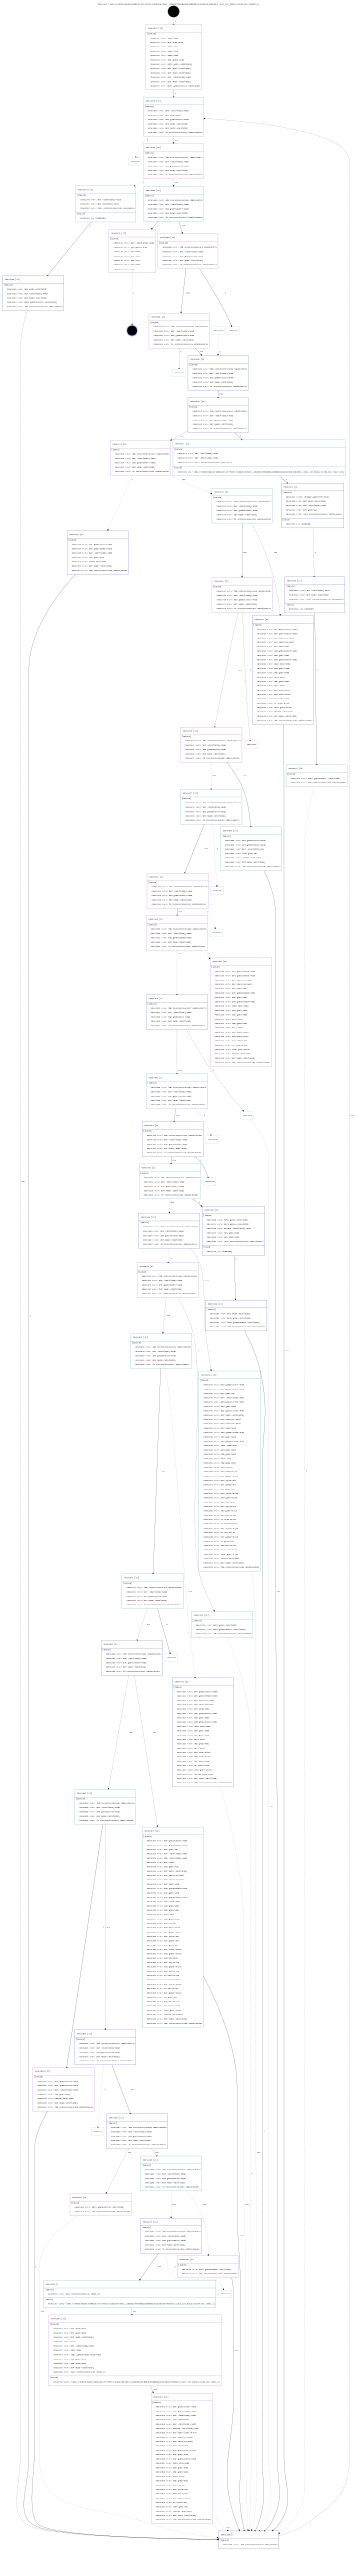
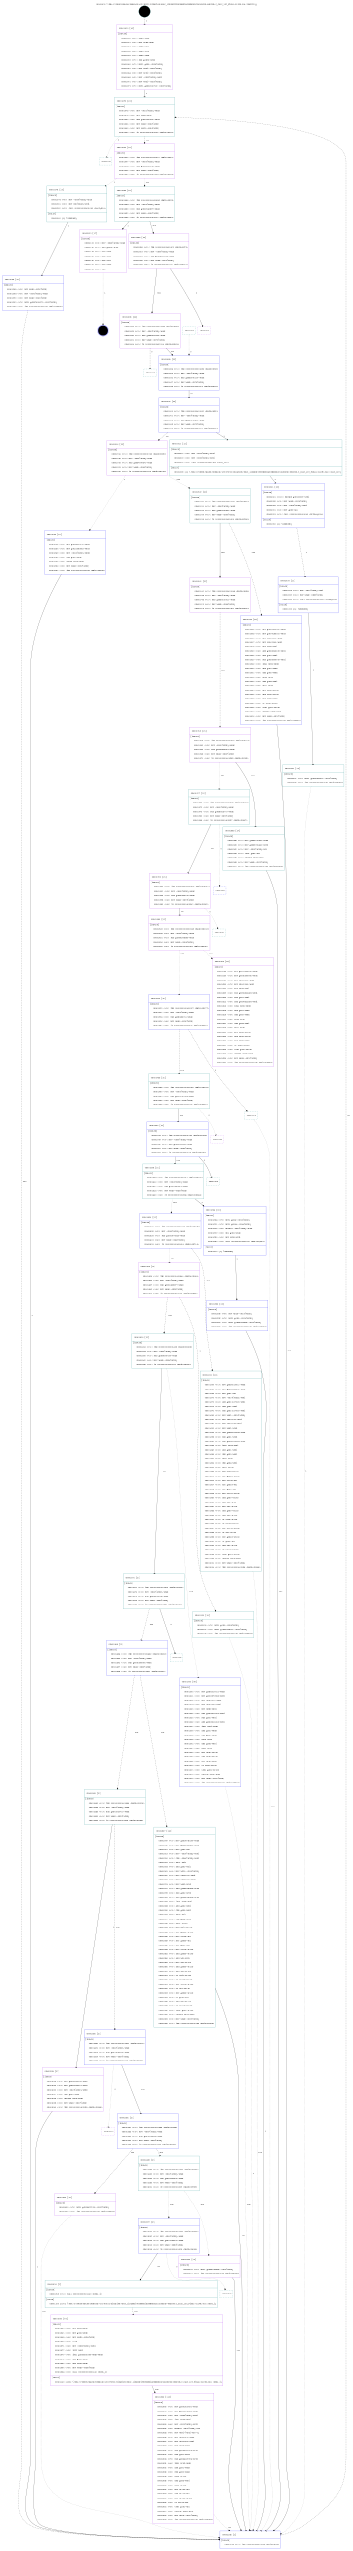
(251, 745) -> none
